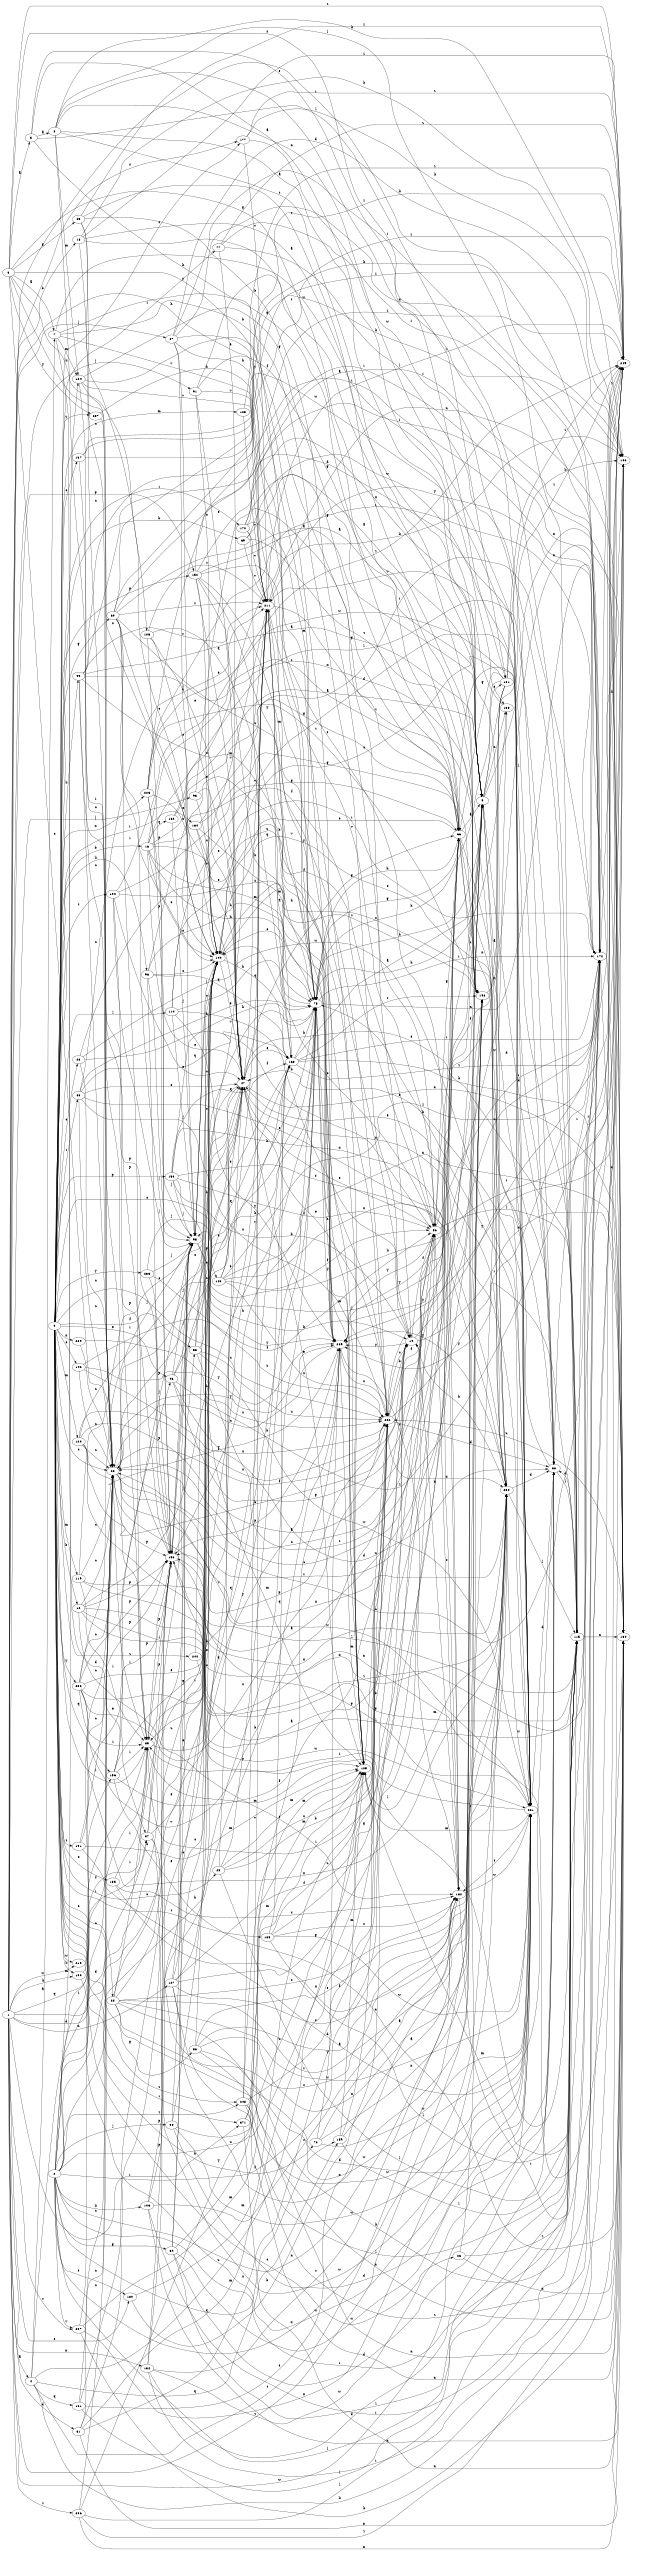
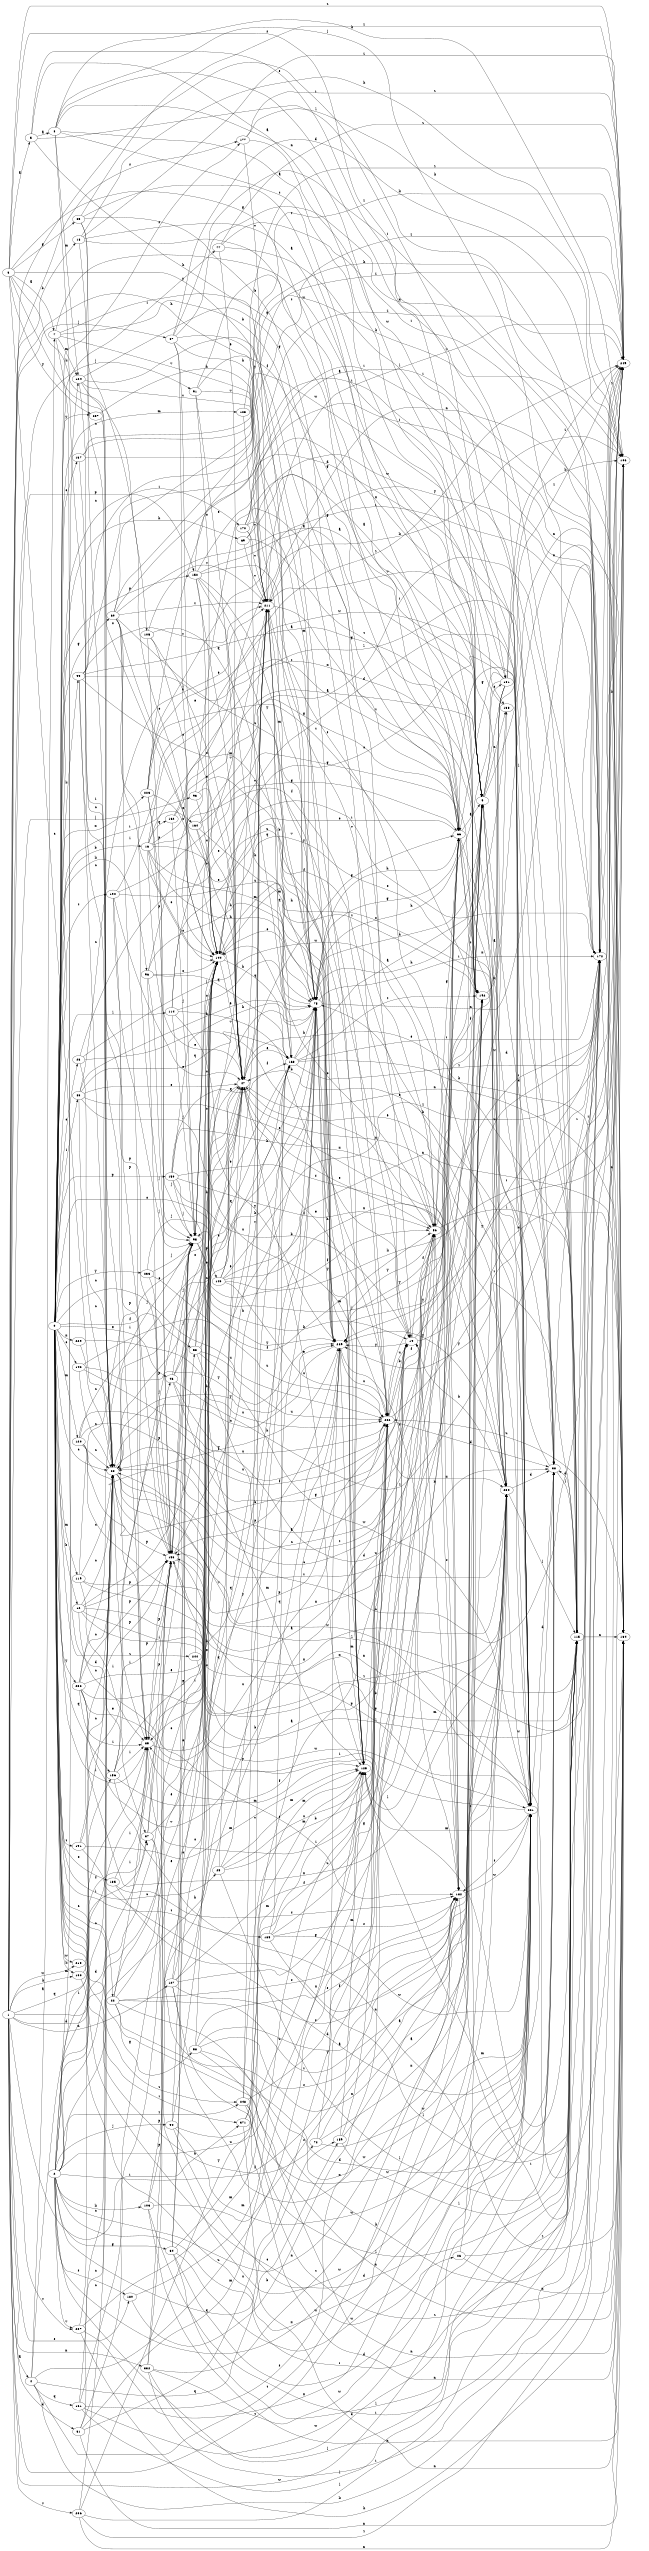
(172, 1728) -> (172, 1728)
(409, 2062) -> (445, 2256)
(147, 2368) -> (147, 2368)
